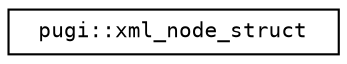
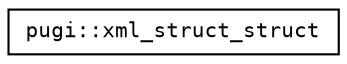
(174, 32) -> (174, 32)
